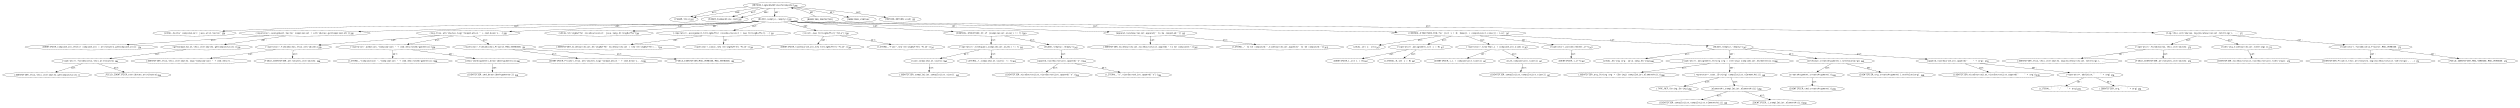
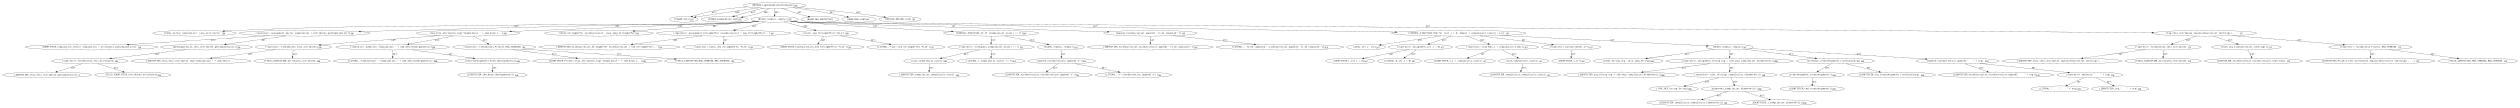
(805, 11) -> (795, 13)
